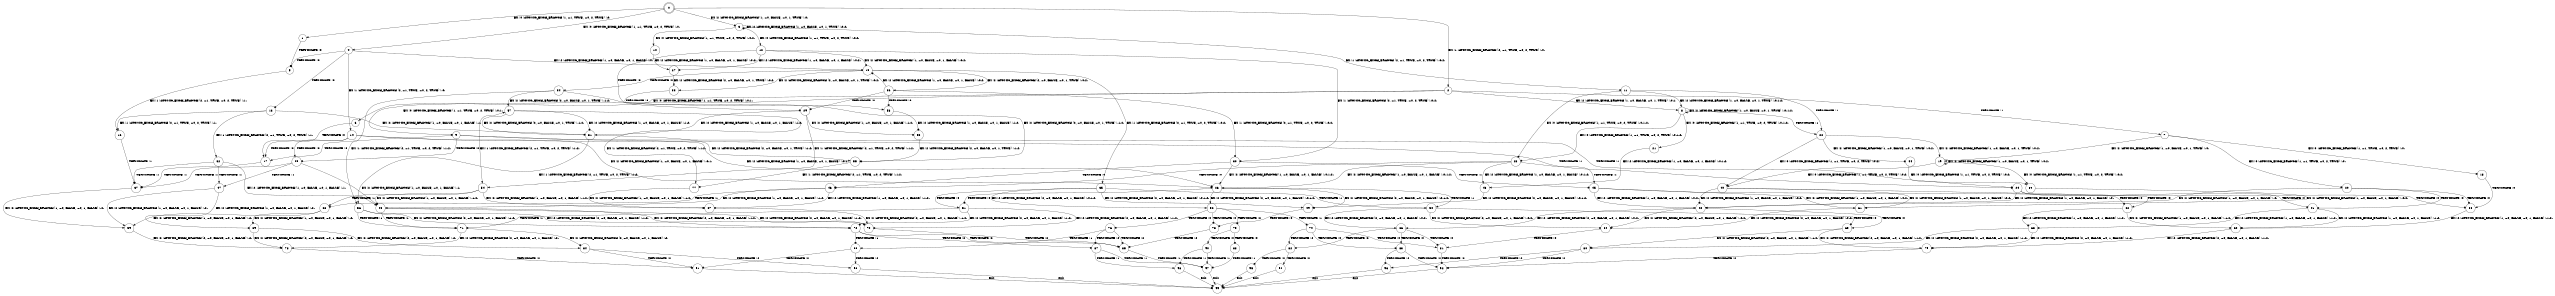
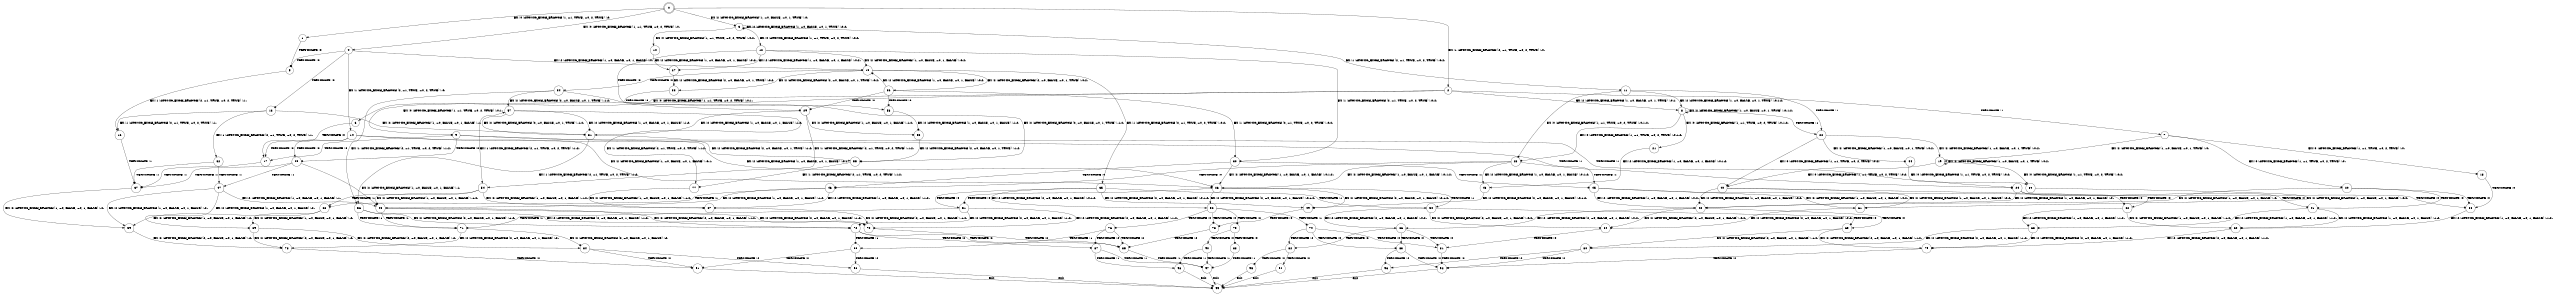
(289, 195) -> (298, 202)
